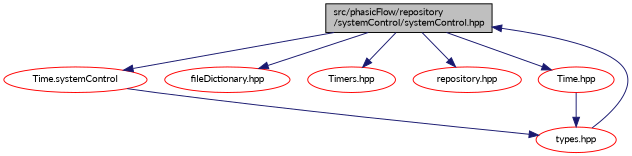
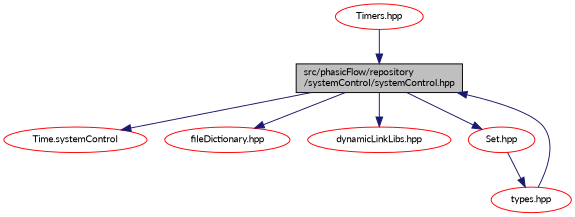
(383, 46) -> (379, 42)
(467, 80) -> (379, 140)
(576, 80) -> (502, 140)
(328, 113) -> none
